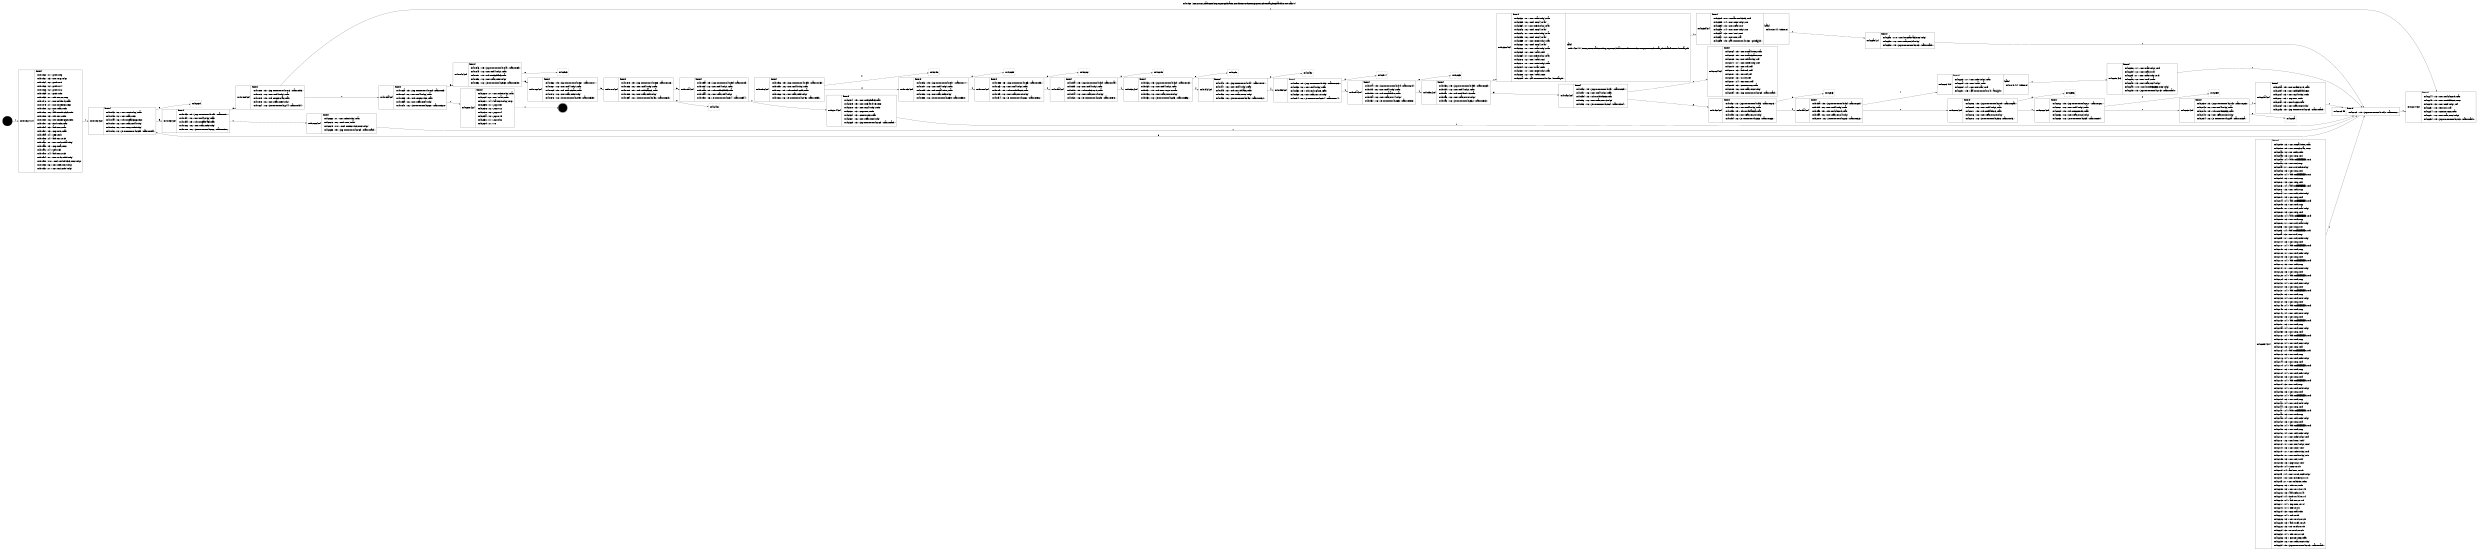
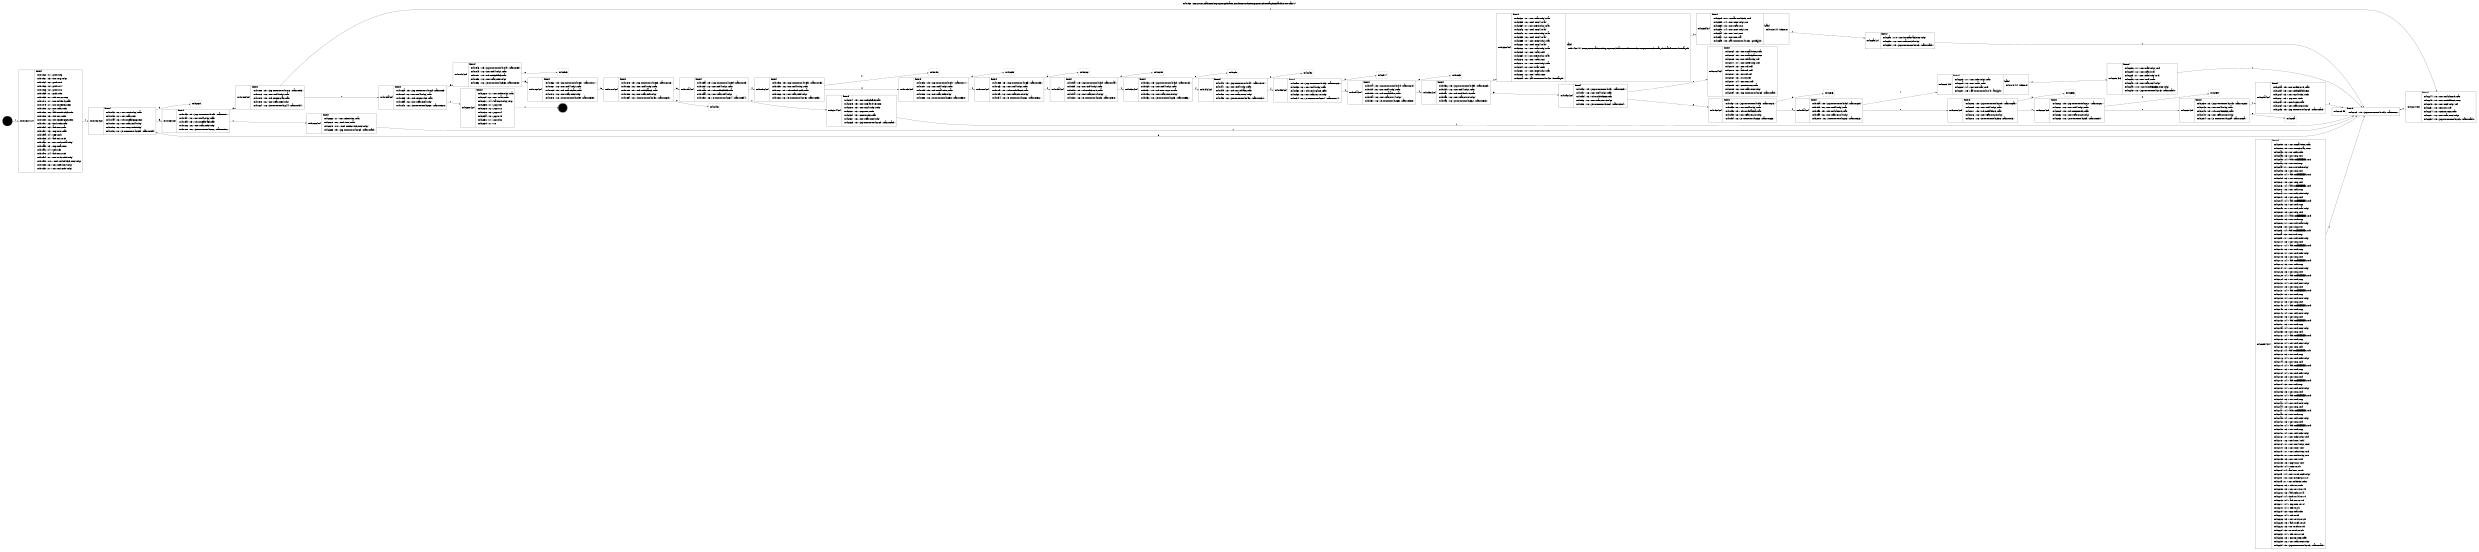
none -> (751, 90)
(2402, 112) -> (2403, 109)
